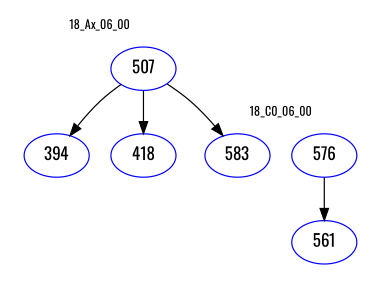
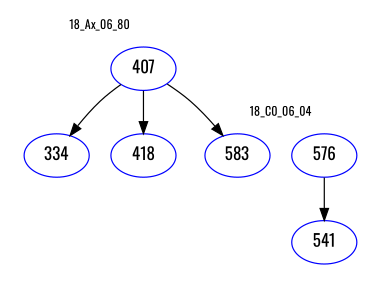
(100, 26) -> (100, 26)
(143, 69) -> (143, 69)
(281, 113) -> (281, 113)
(57, 156) -> (57, 156)
(324, 242) -> (324, 242)
